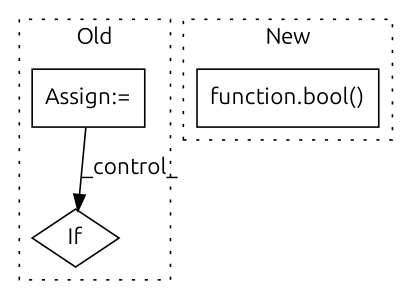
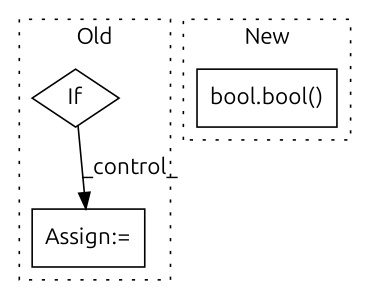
(288, 98) -> (267, 98)
(83, 161) -> (81, 159)
